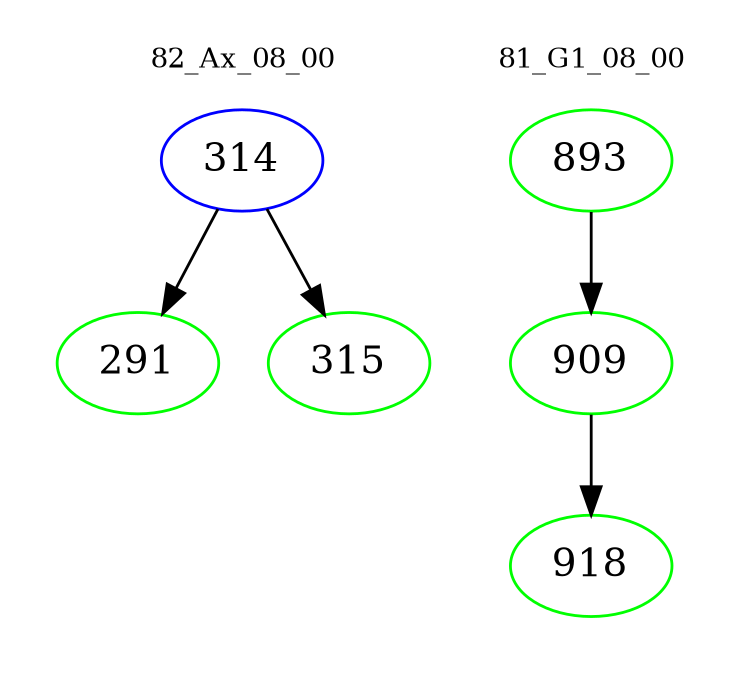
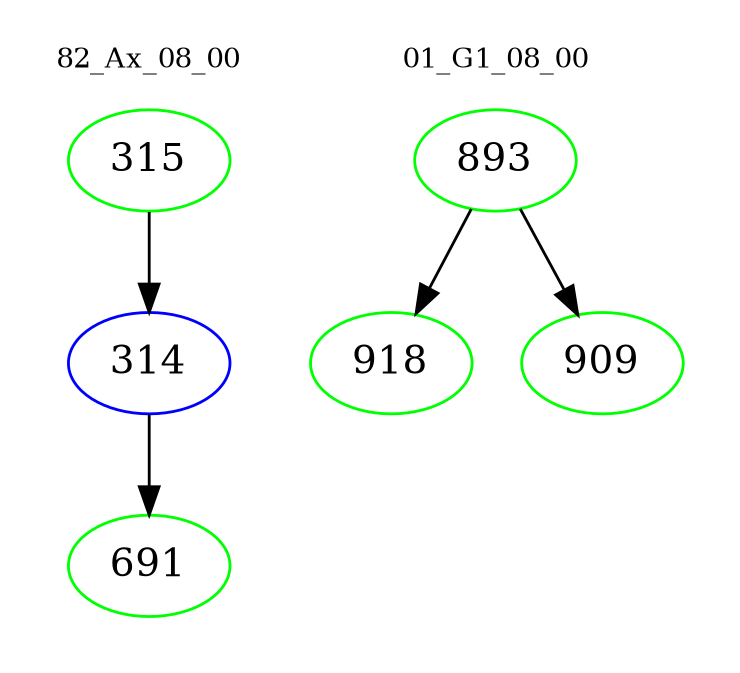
(593, 61) -> (497, 61)
(289, 249) -> (149, 248)
(138, 363) -> (149, 566)
(591, 451) -> (450, 249)
